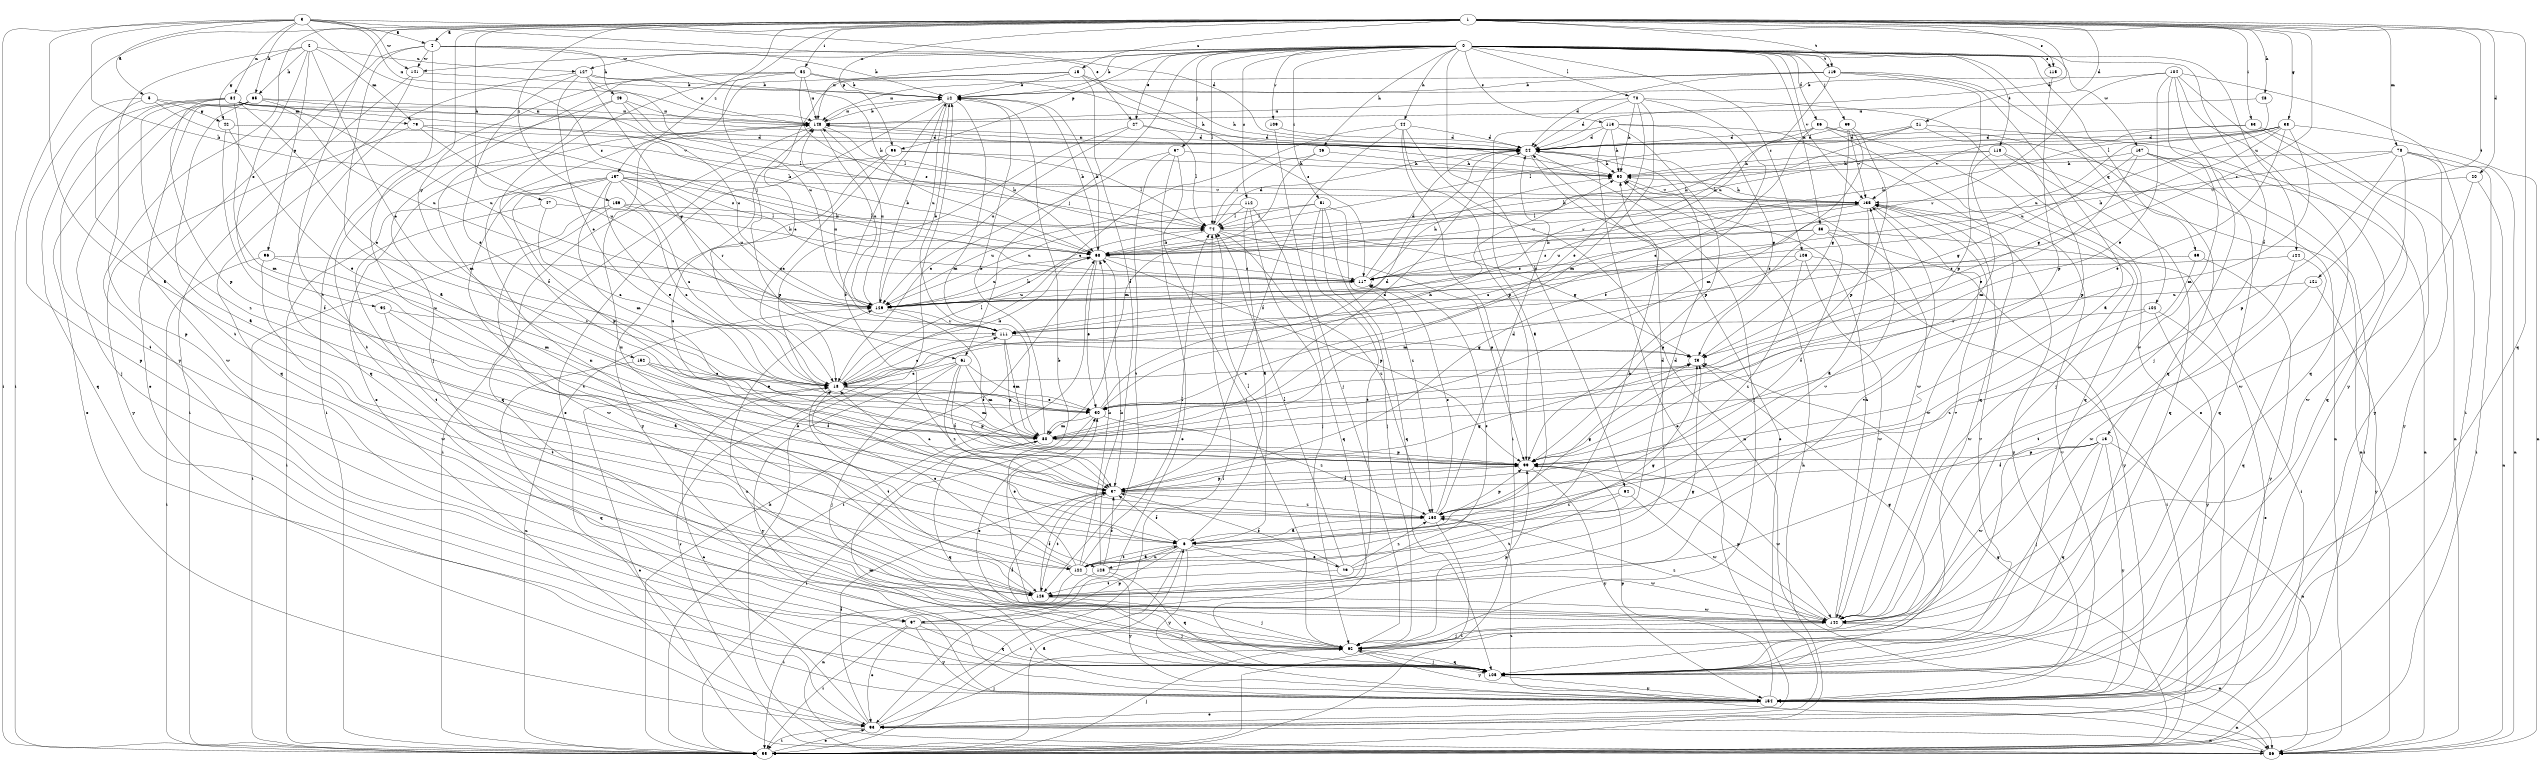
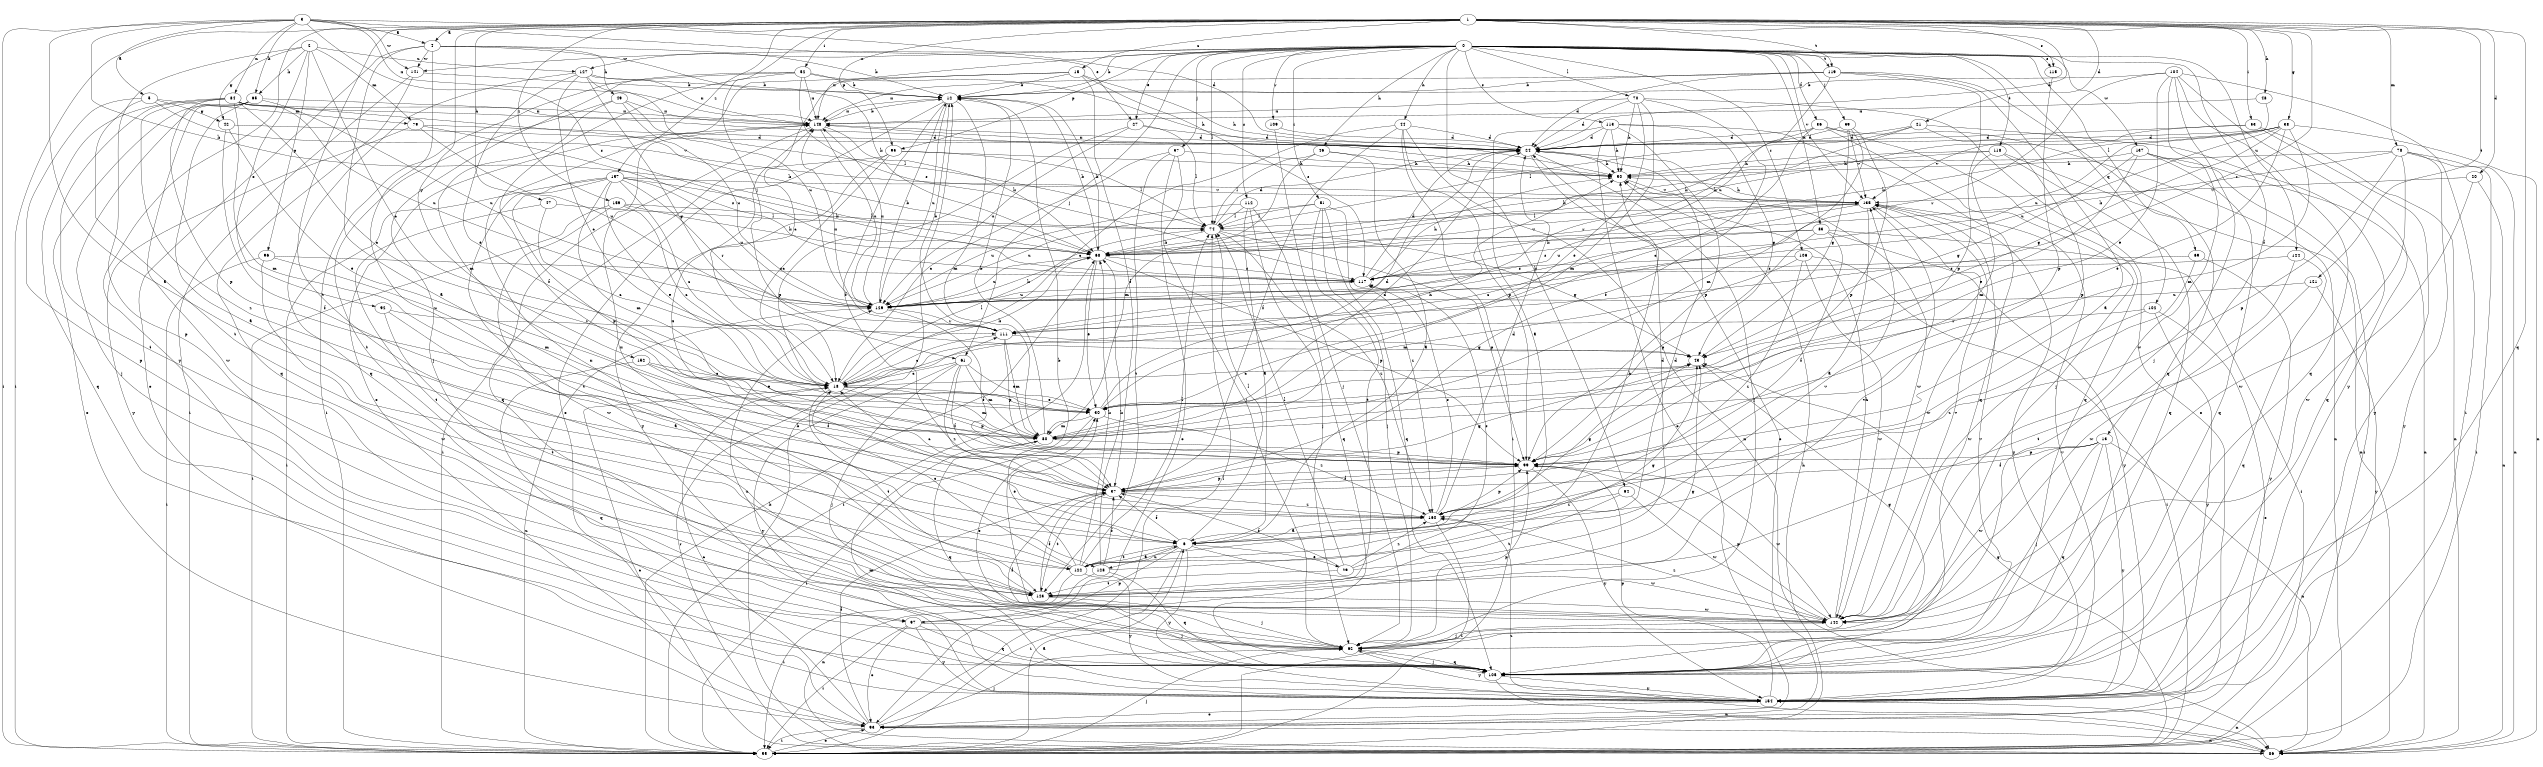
(732, 154) -> none
none -> (1414, 367)
(2073, 648) -> (1954, 718)
